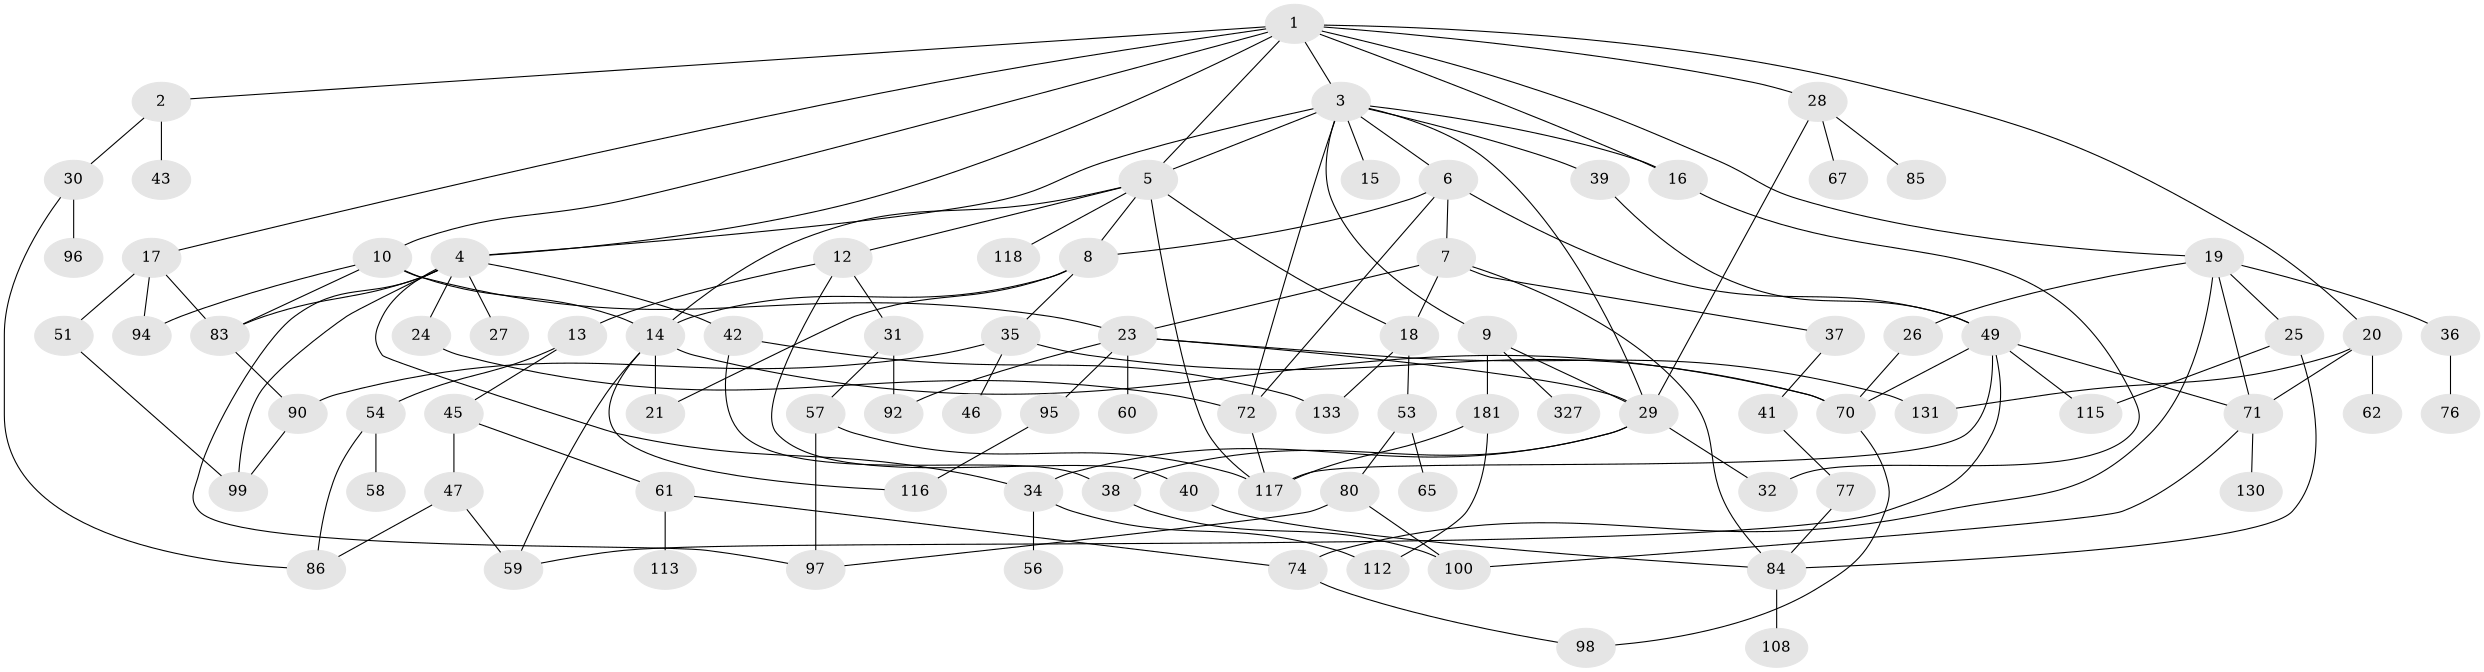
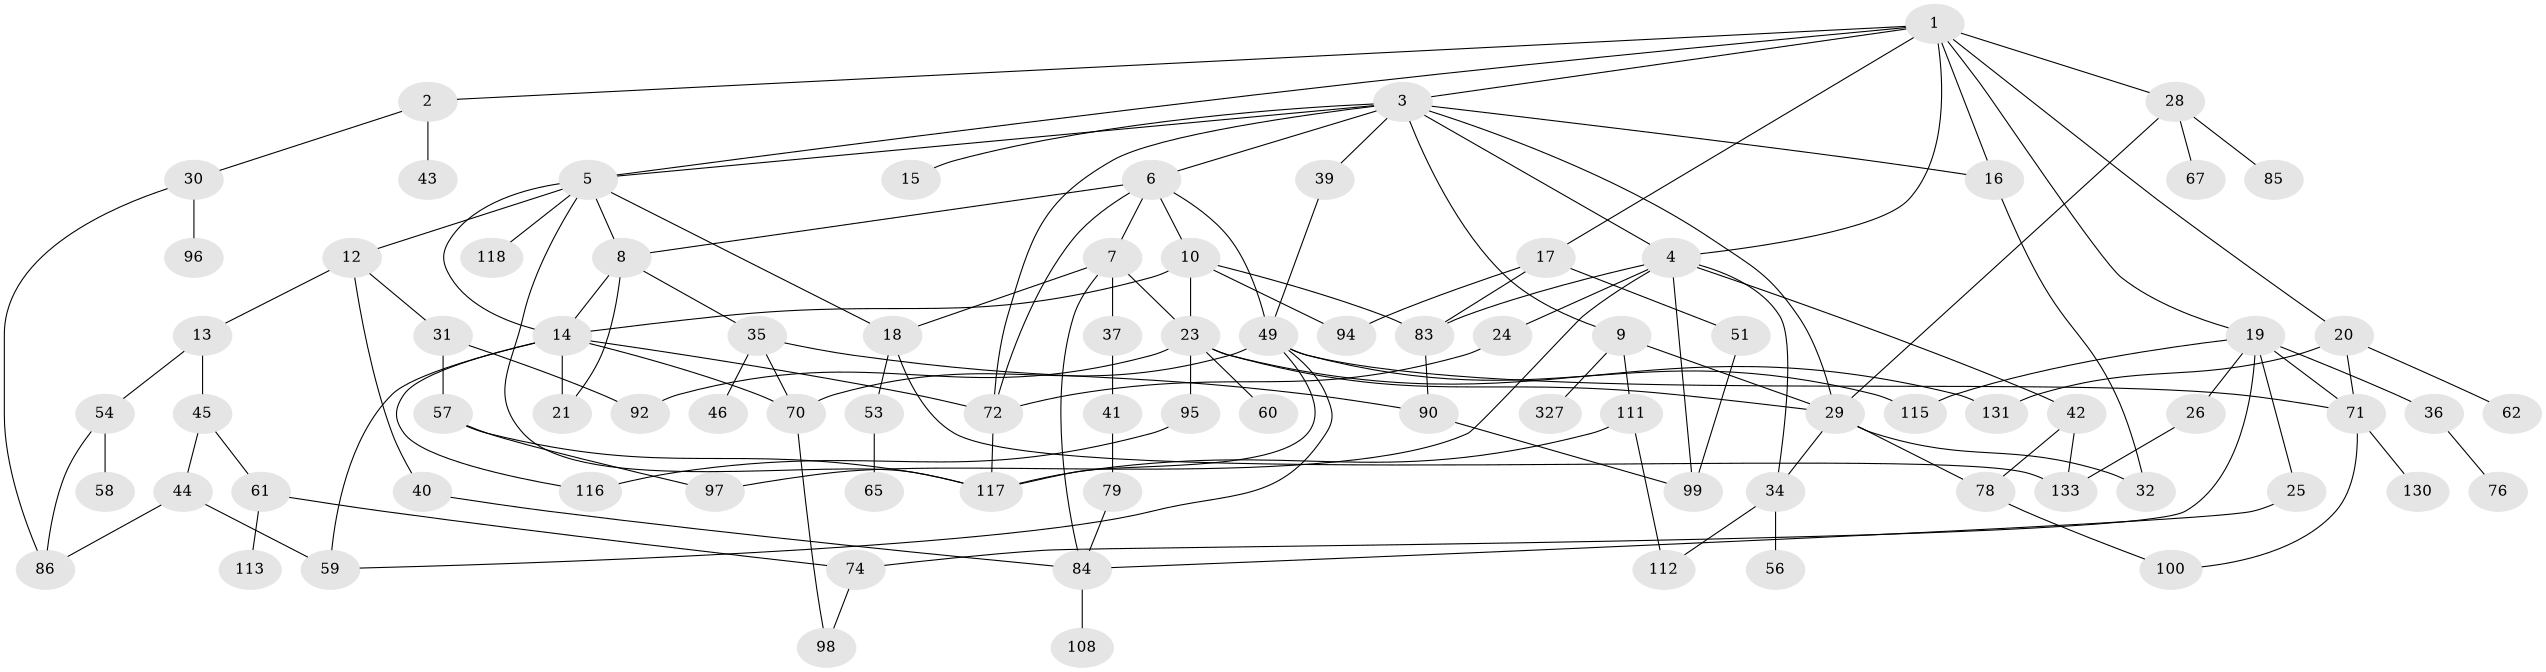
(838, 147) -> (1171, 219)
(499, 336) -> none
none -> (760, 367)
(2197, 373) -> (2081, 363)
(1880, 375) -> (2129, 454)
(1487, 414) -> (1632, 414)
(454, 492) -> (183, 492)
(1112, 492) -> (1986, 492)
(1350, 492) -> none
(1846, 492) -> (1113, 492)
